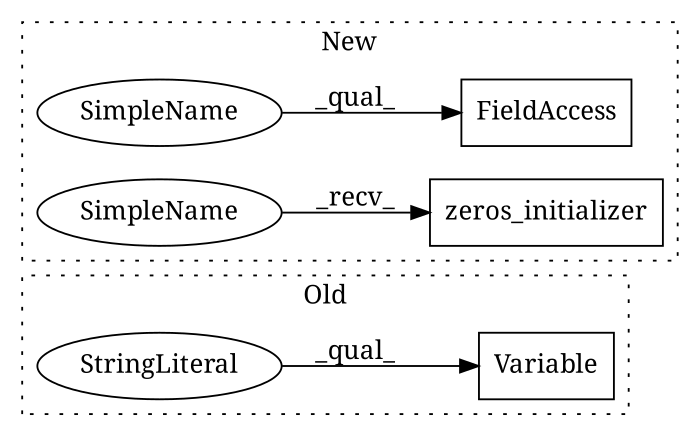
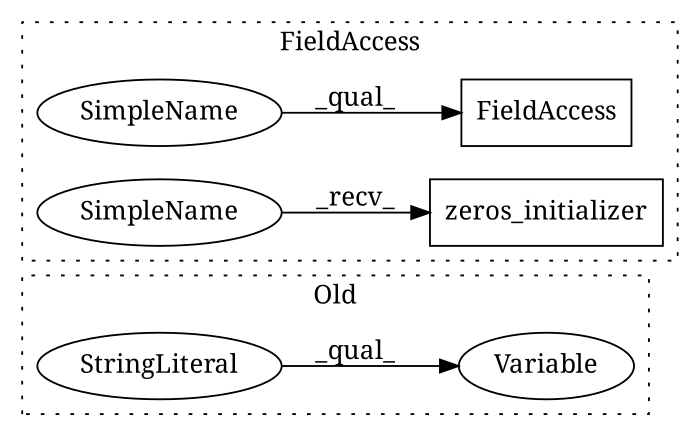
(350, 43) -> (350, 43)
(546, 366) -> (546, 366)
